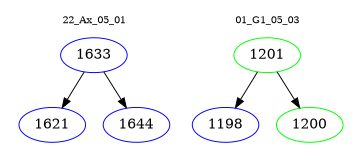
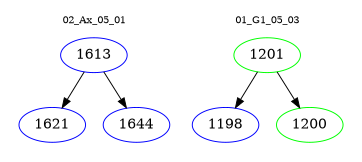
(94, 21) -> (94, 21)
(94, 55) -> (94, 55)
